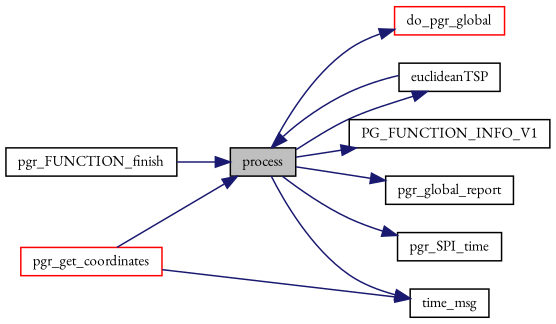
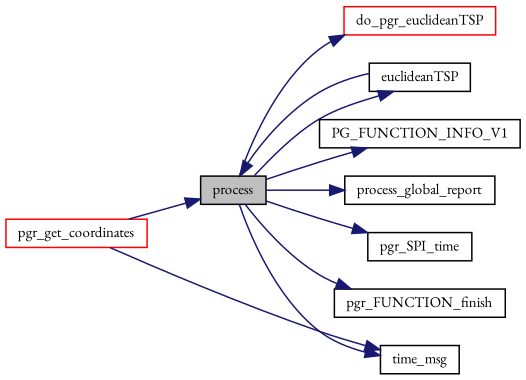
(450, 21) -> (420, 21)
(196, 162) -> (286, 250)
(450, 190) -> (420, 190)
